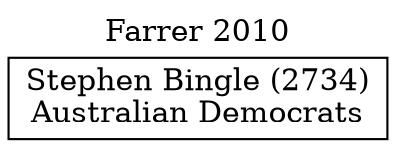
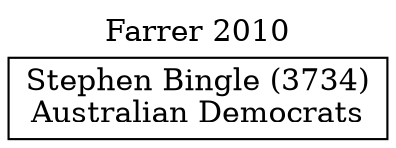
(198, 98) -> (198, 98)
